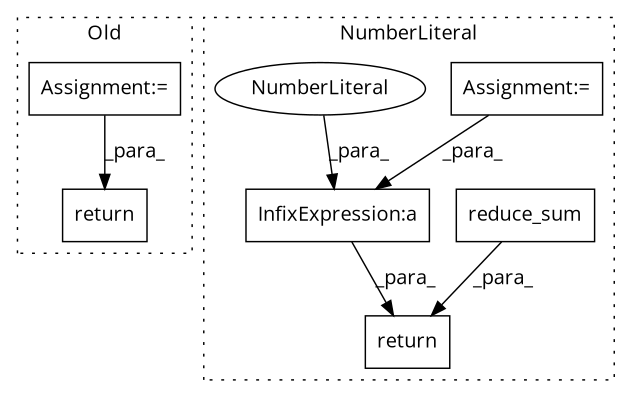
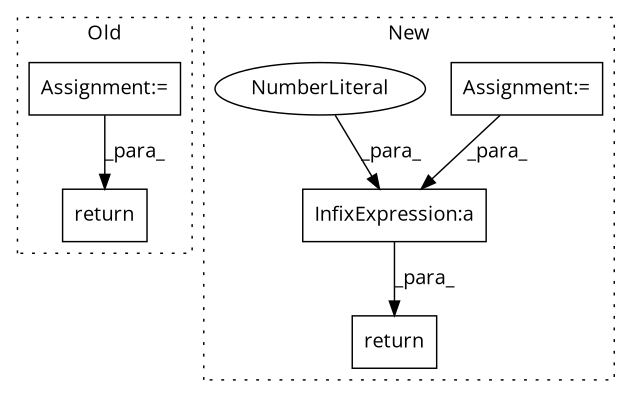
(409, 34) -> (409, 34)
(525, 215) -> none
